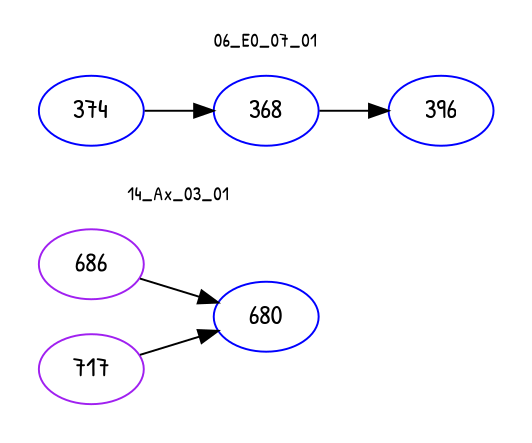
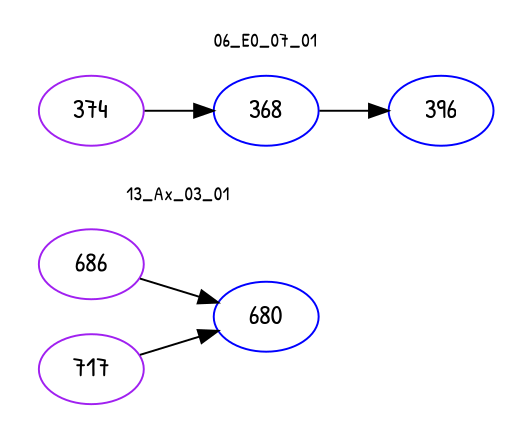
(91, 111) -> (91, 111)
(179, 195) -> (179, 195)
